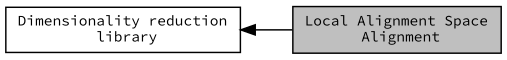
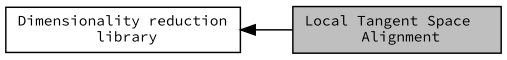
(397, 30) -> (397, 30)
